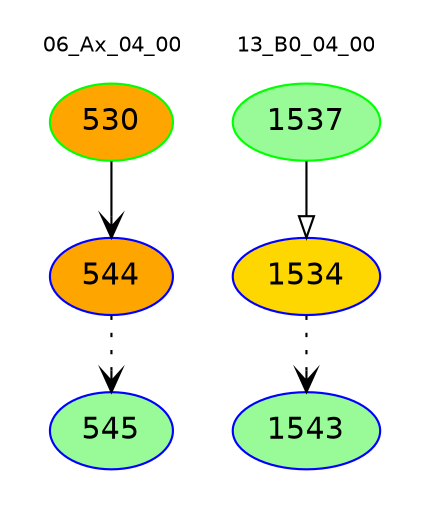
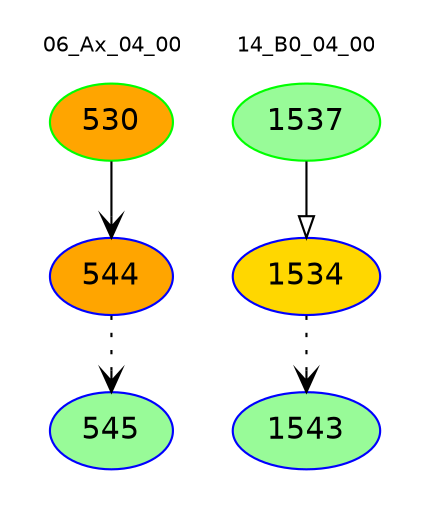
(306, 46) -> (306, 46)
